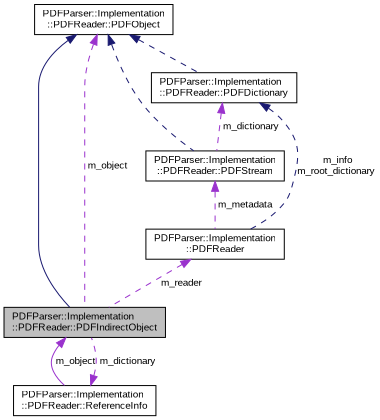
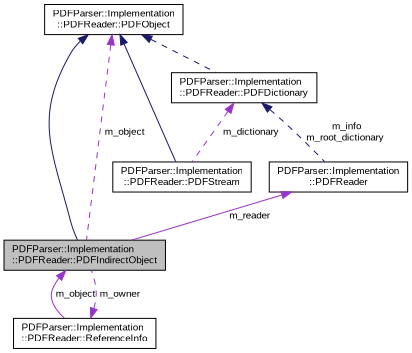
(143, 105) -> (150, 103)
(215, 210) -> none
(146, 286) -> (207, 218)
(126, 362) -> (118, 294)
